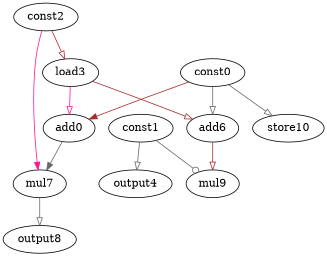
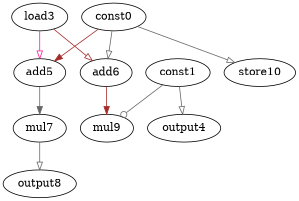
(46, 17) -> none
(69, 128) -> (40, 73)
(213, 152) -> (106, 97)
